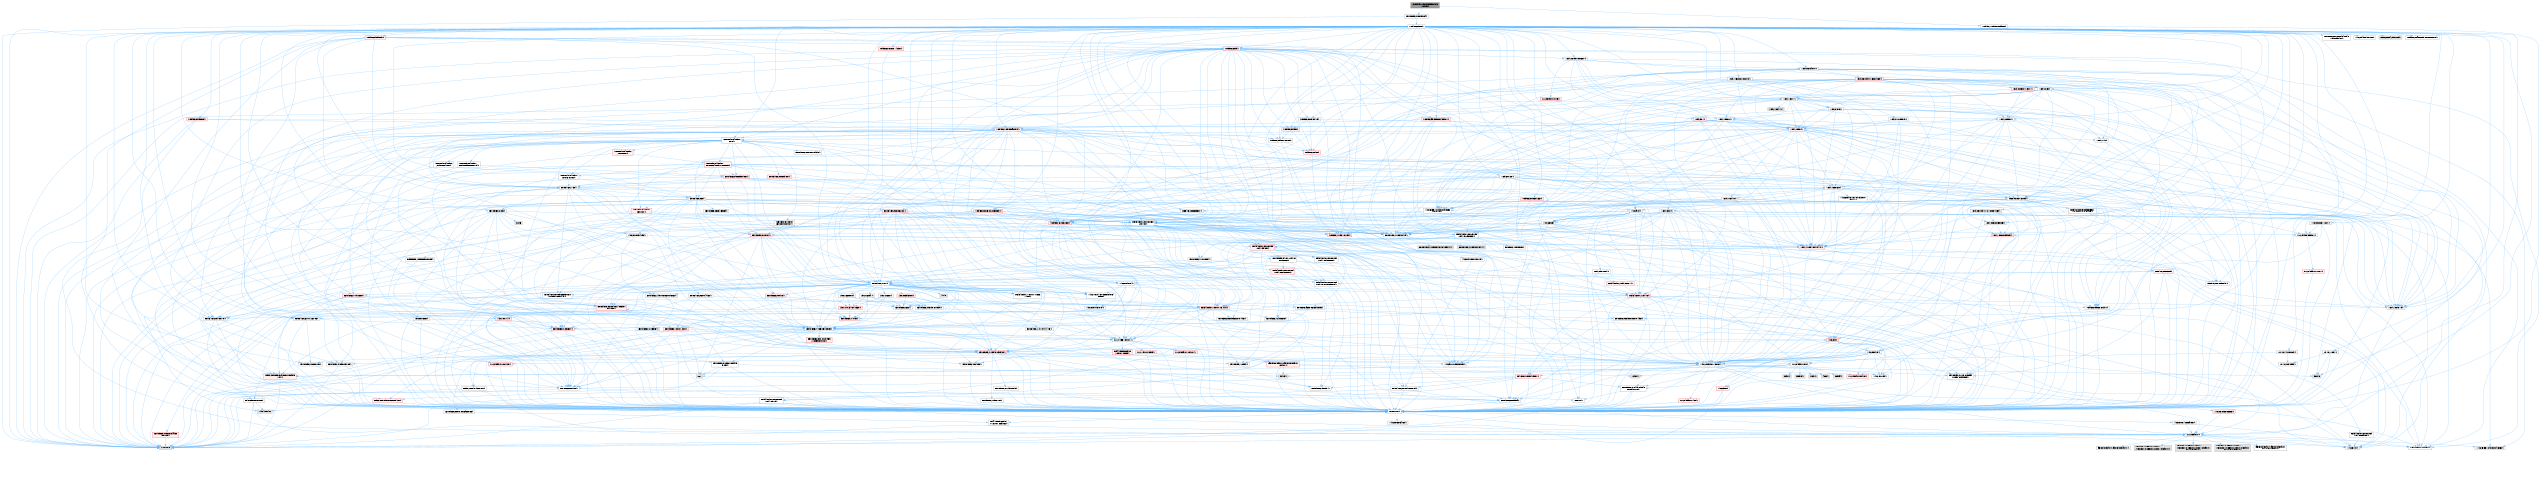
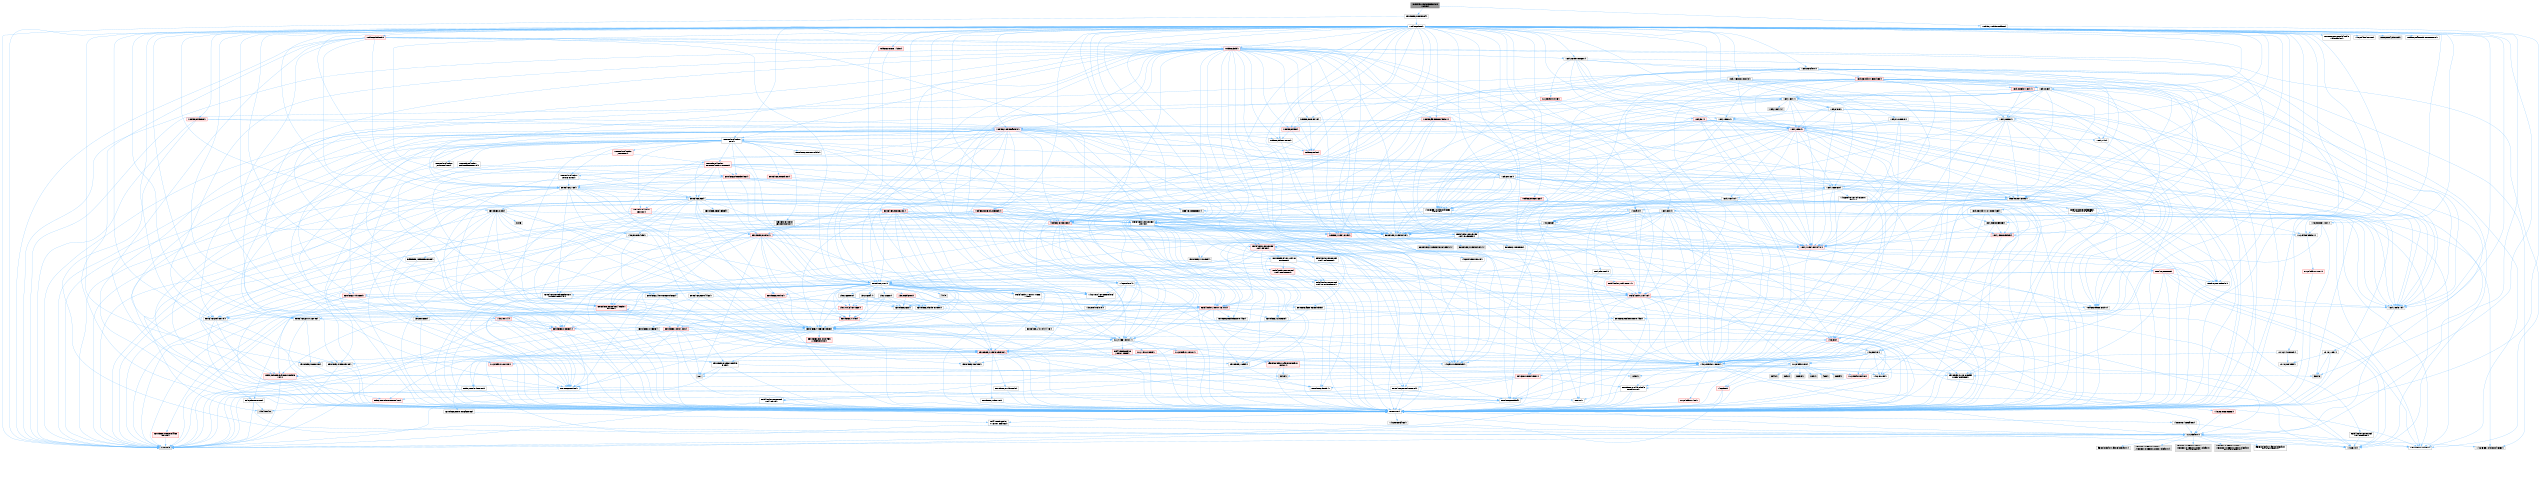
none -> (1774, 376)
